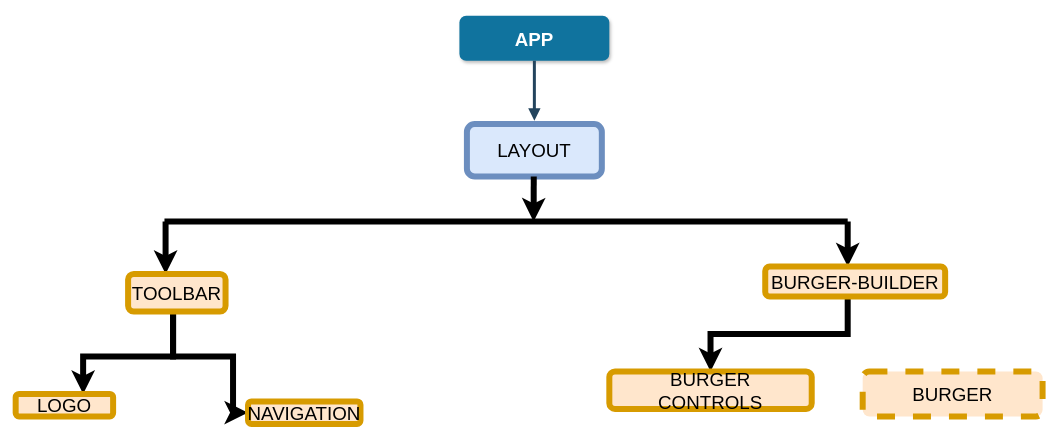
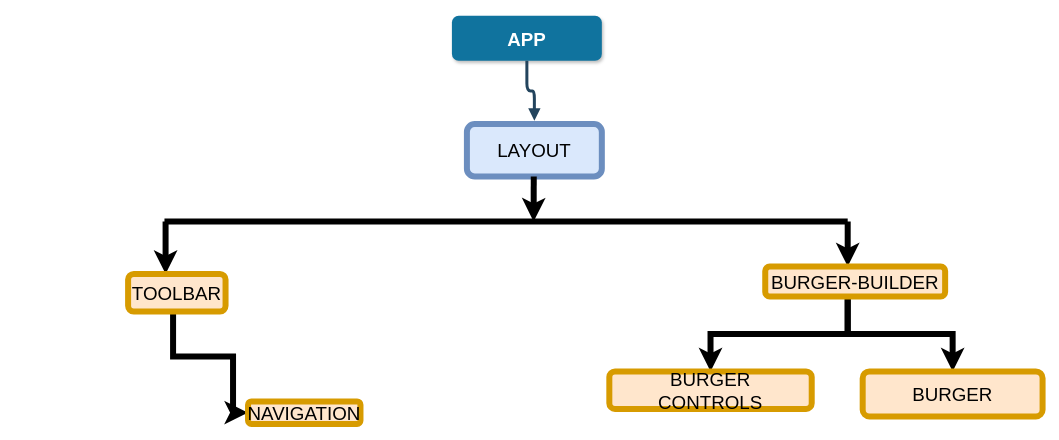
(534, 38) -> (527, 38)
none -> (912, 334)
(116, 357) -> none
(953, 394) -> (953, 394)
(64, 405) -> none
